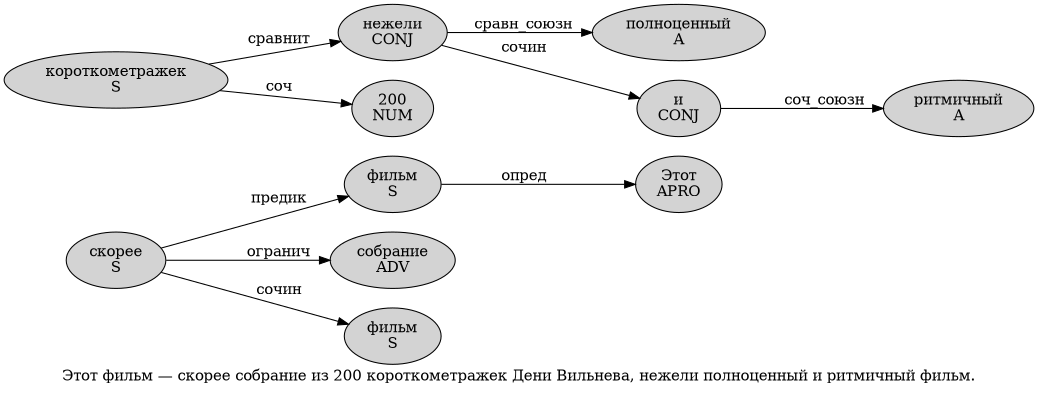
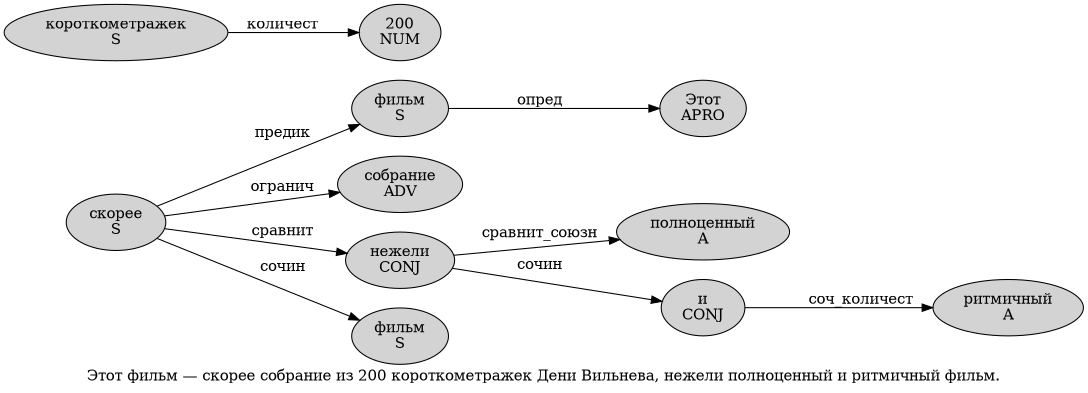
(524, 25) -> (540, 233)
(269, 54) -> (251, 240)
(279, 87) -> (283, 25)
(824, 101) -> (861, 300)
